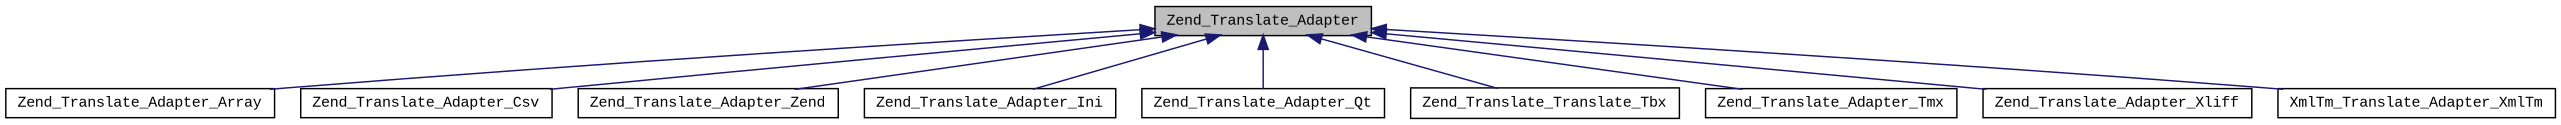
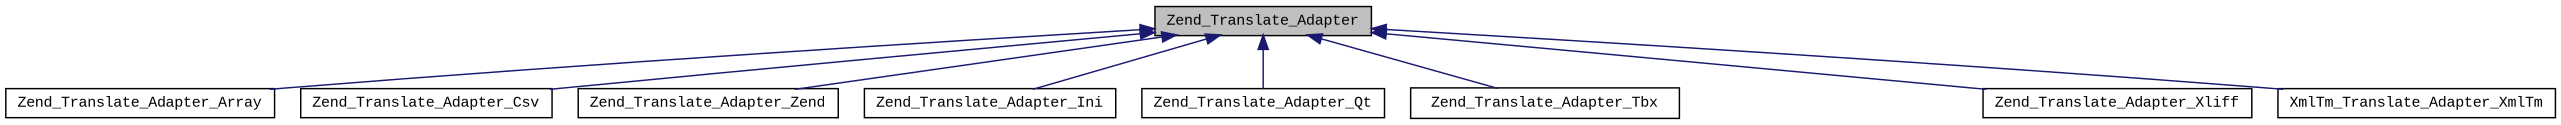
(1545, 103) -> (1545, 103)
(1831, 103) -> none
